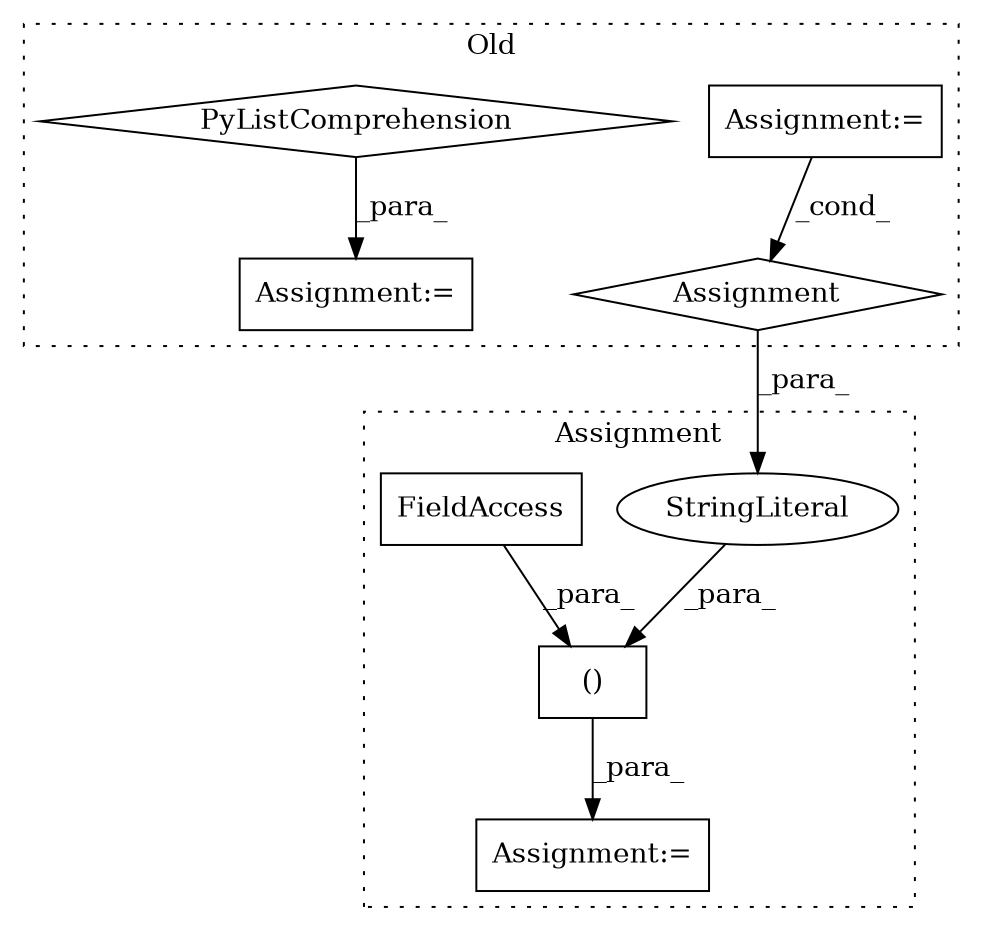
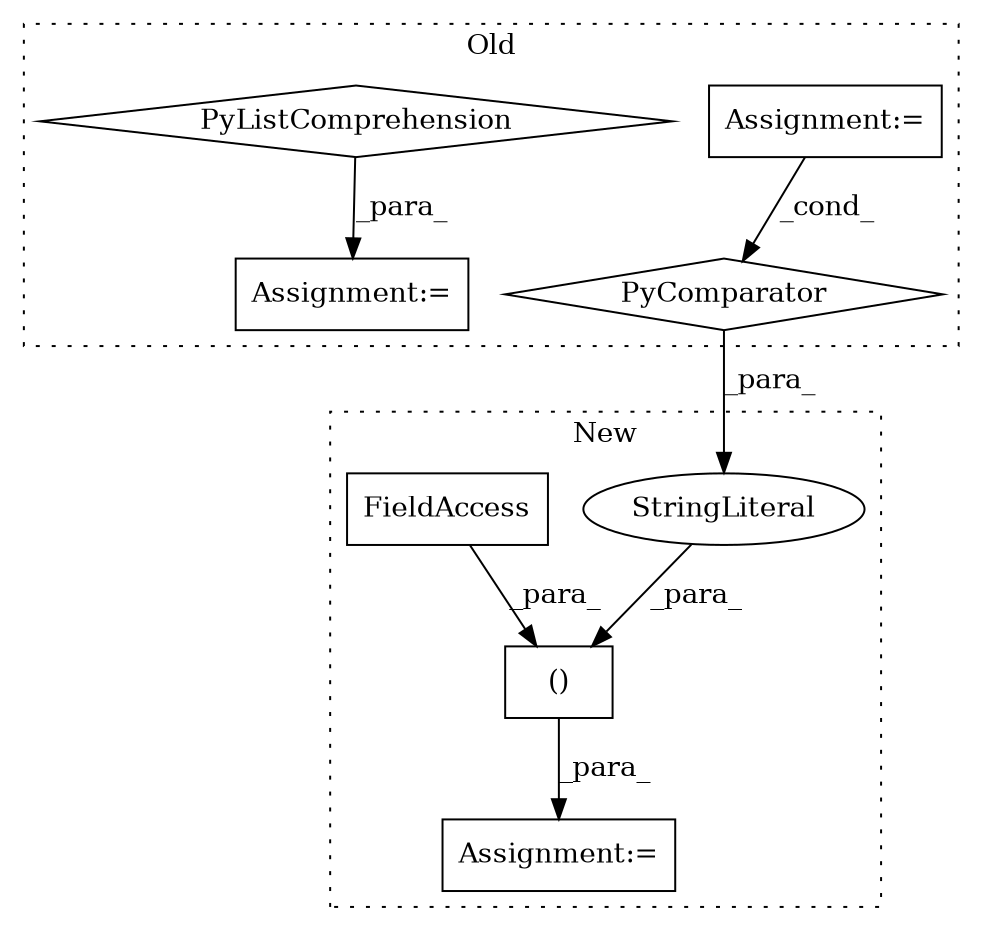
(758, 294) -> (724, 294)
(639, 435) -> (606, 435)
